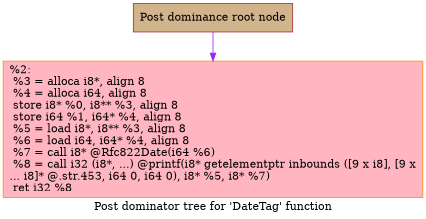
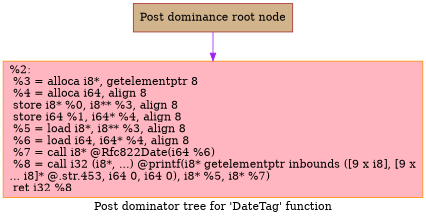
(77, 82) -> (104, 82)
